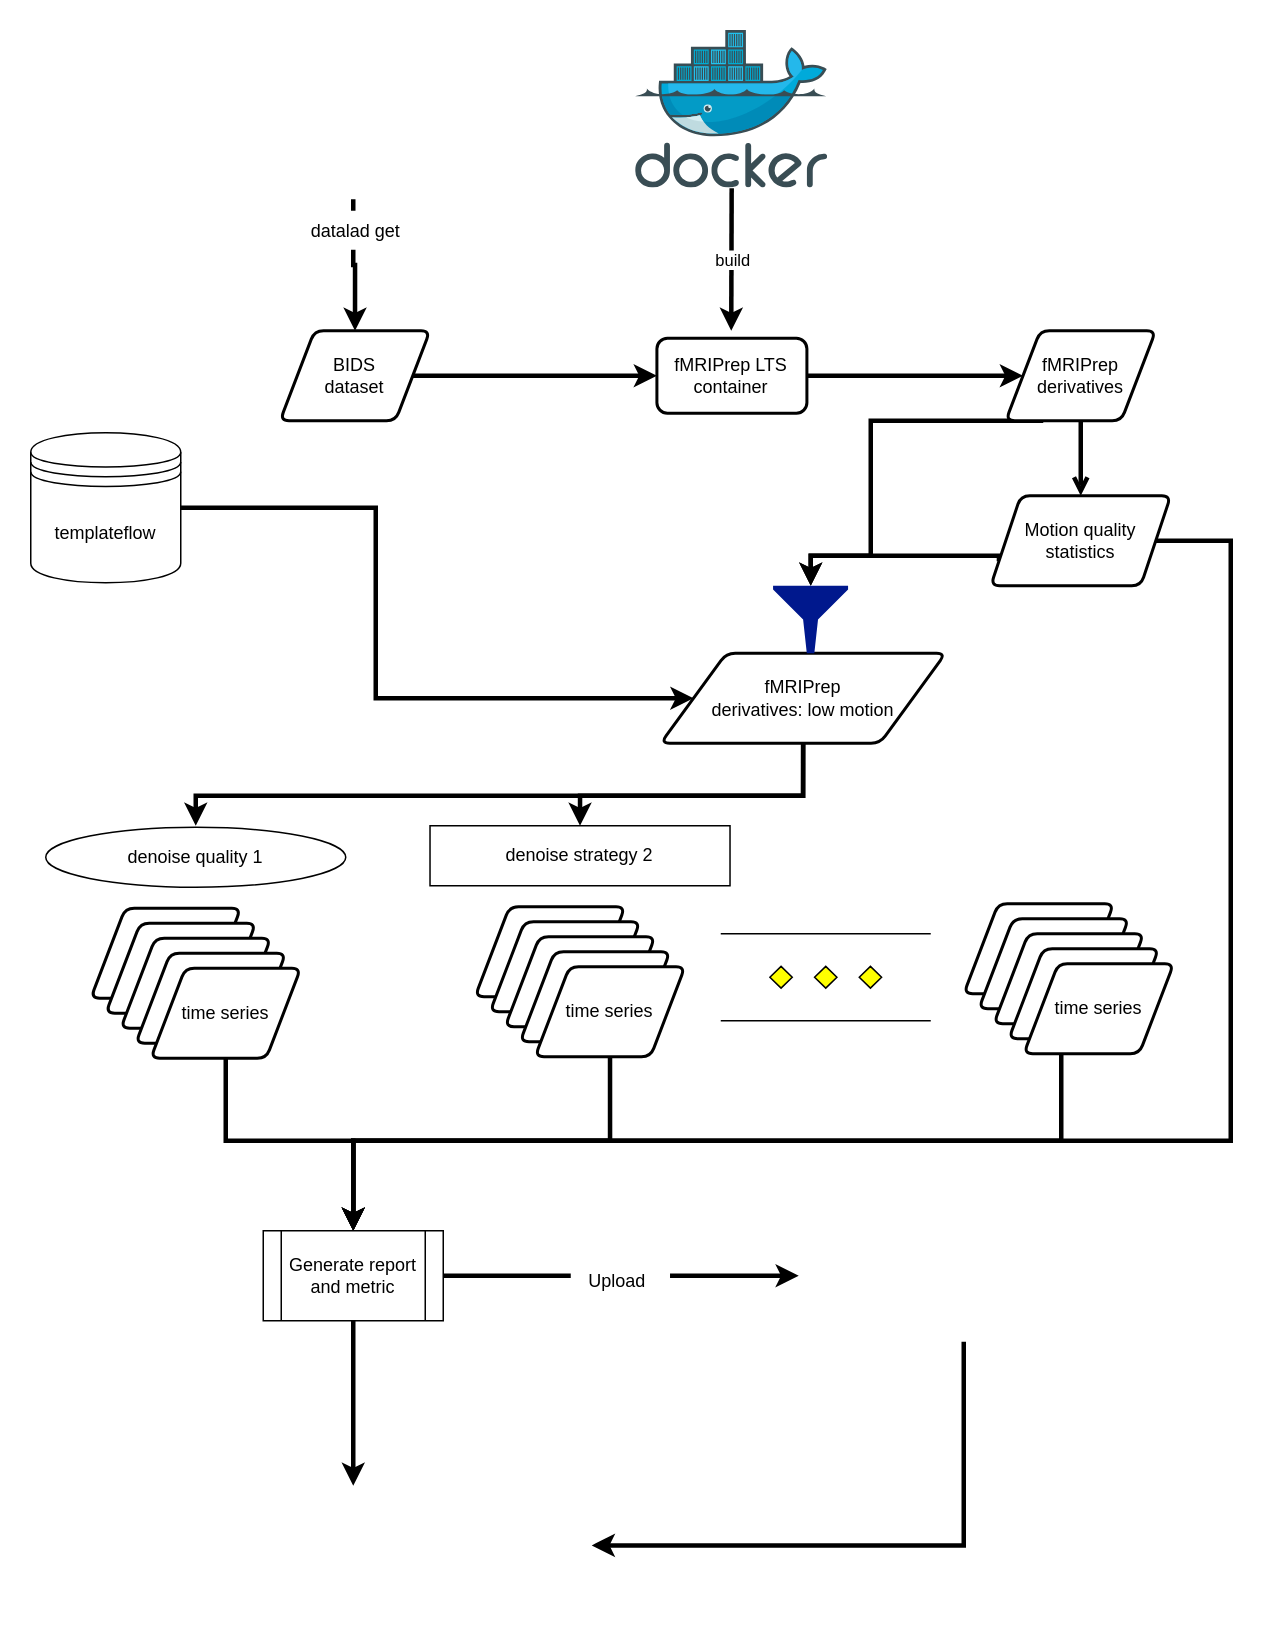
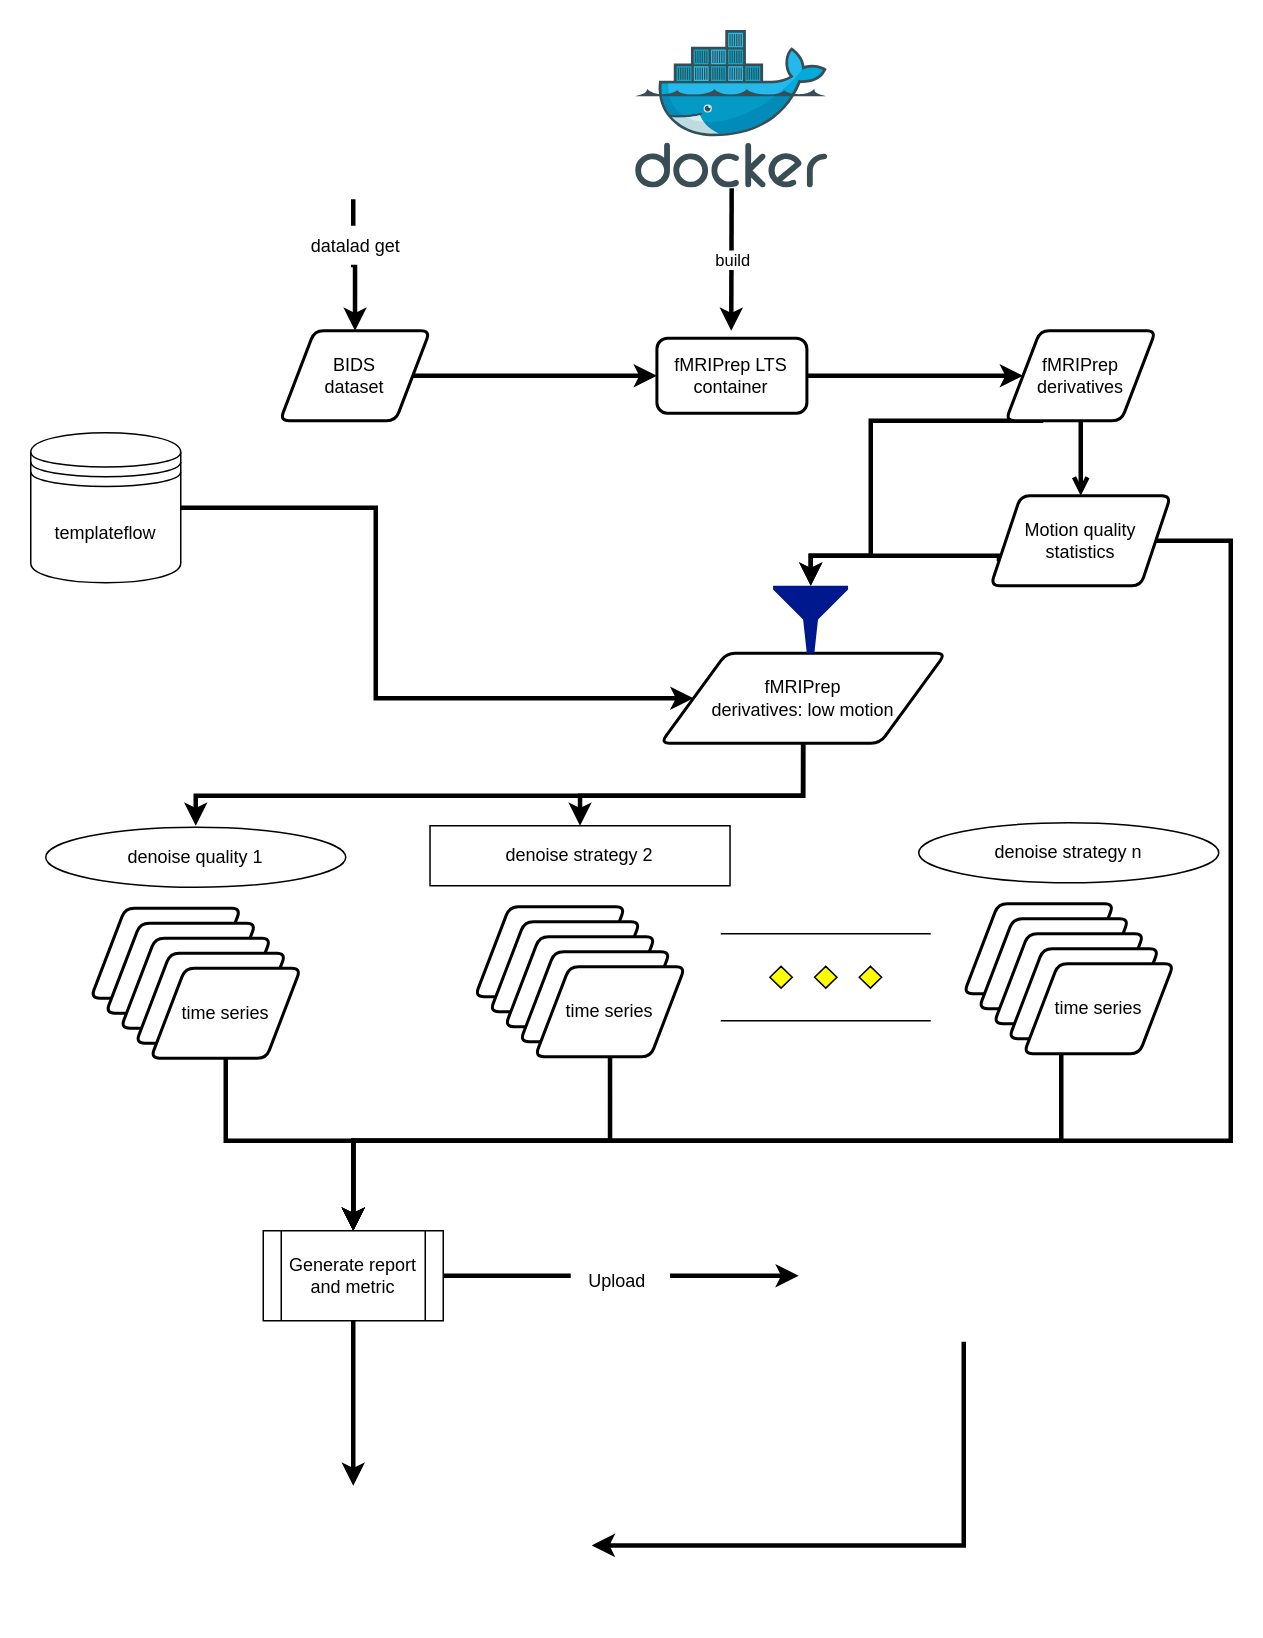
(355, 230) -> (355, 245)
none -> (1069, 853)
